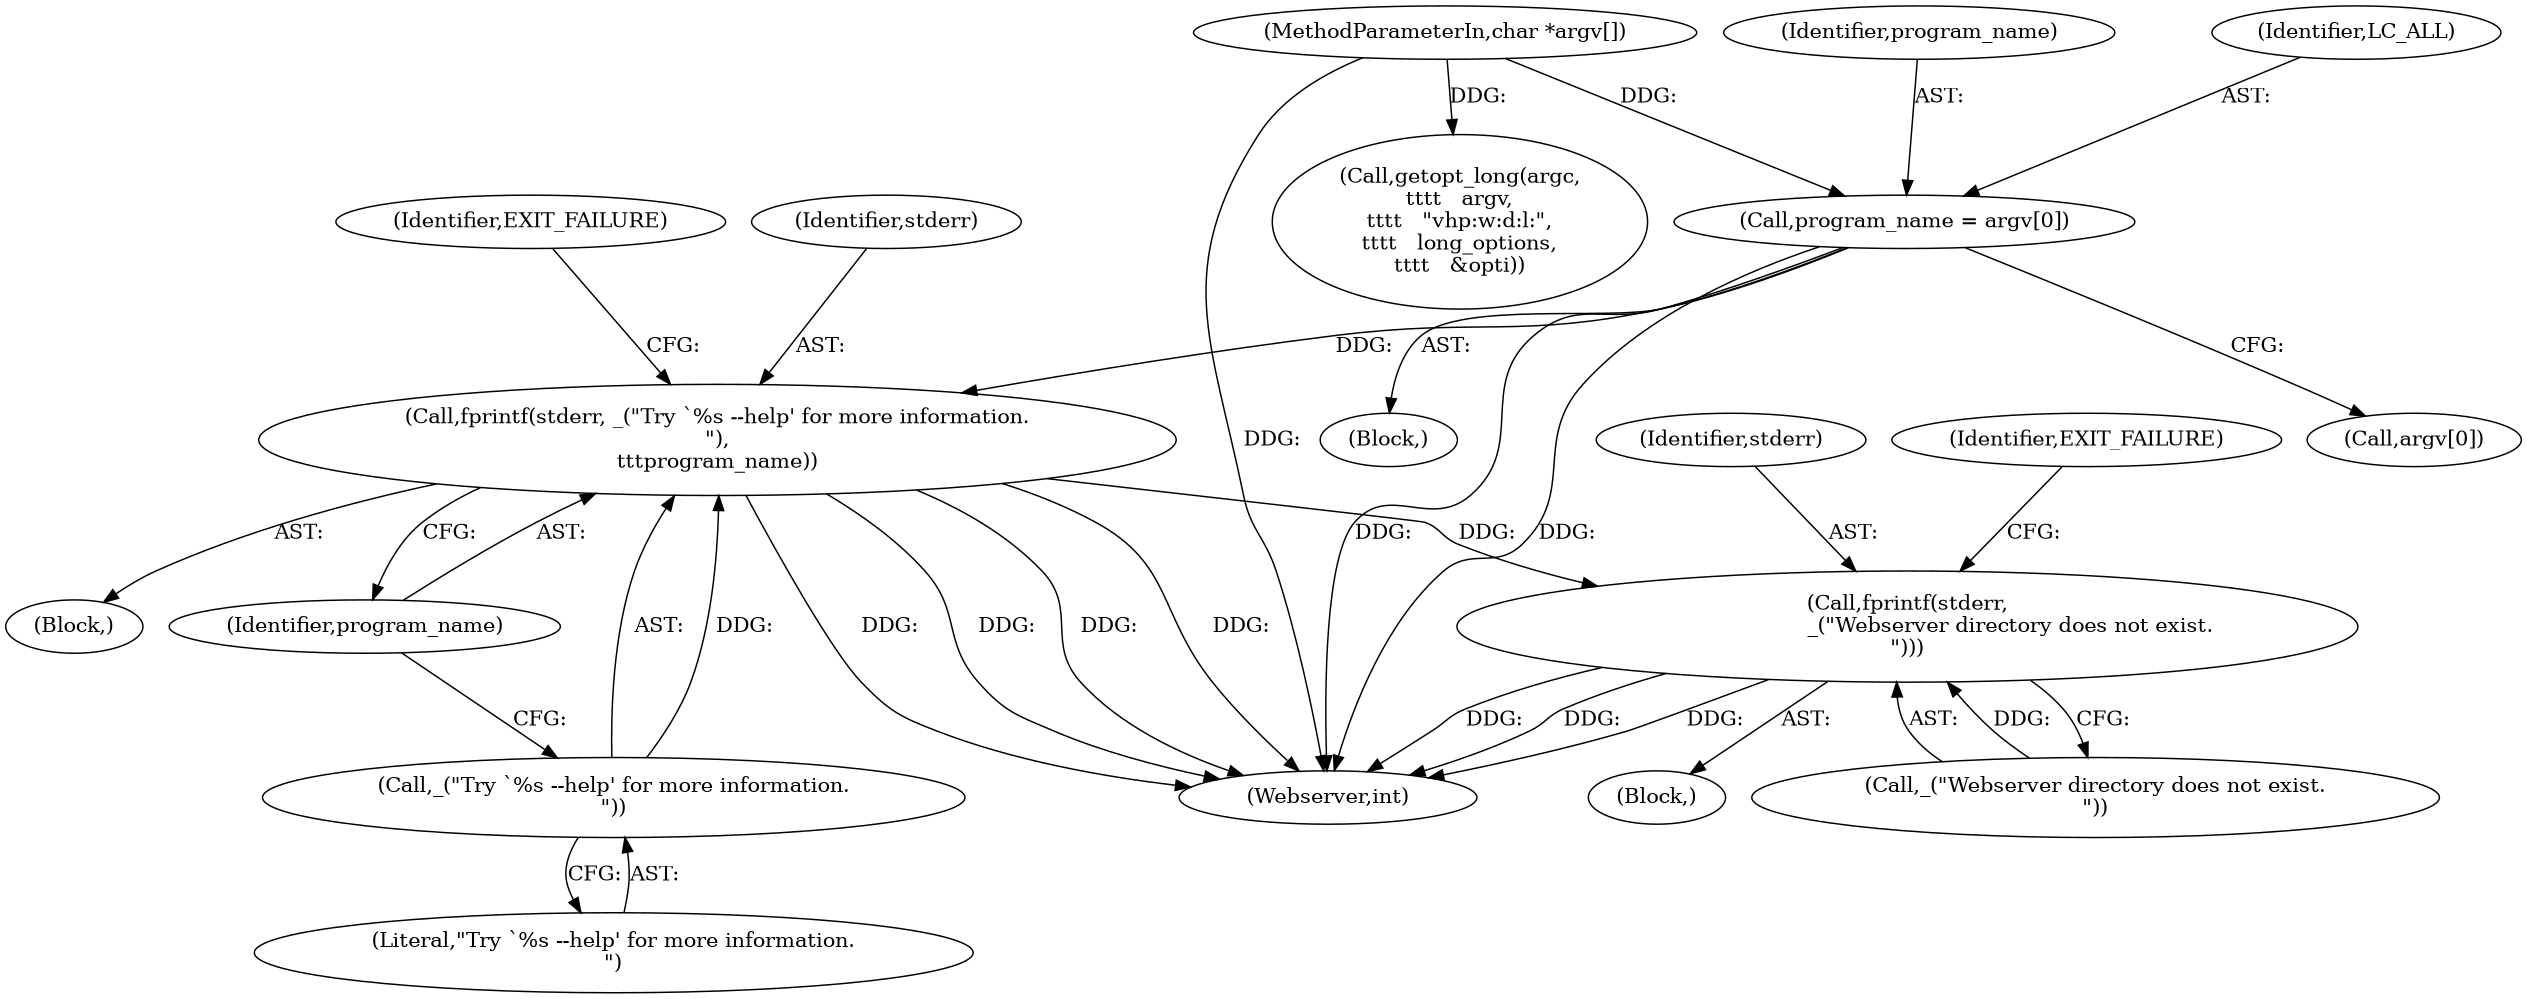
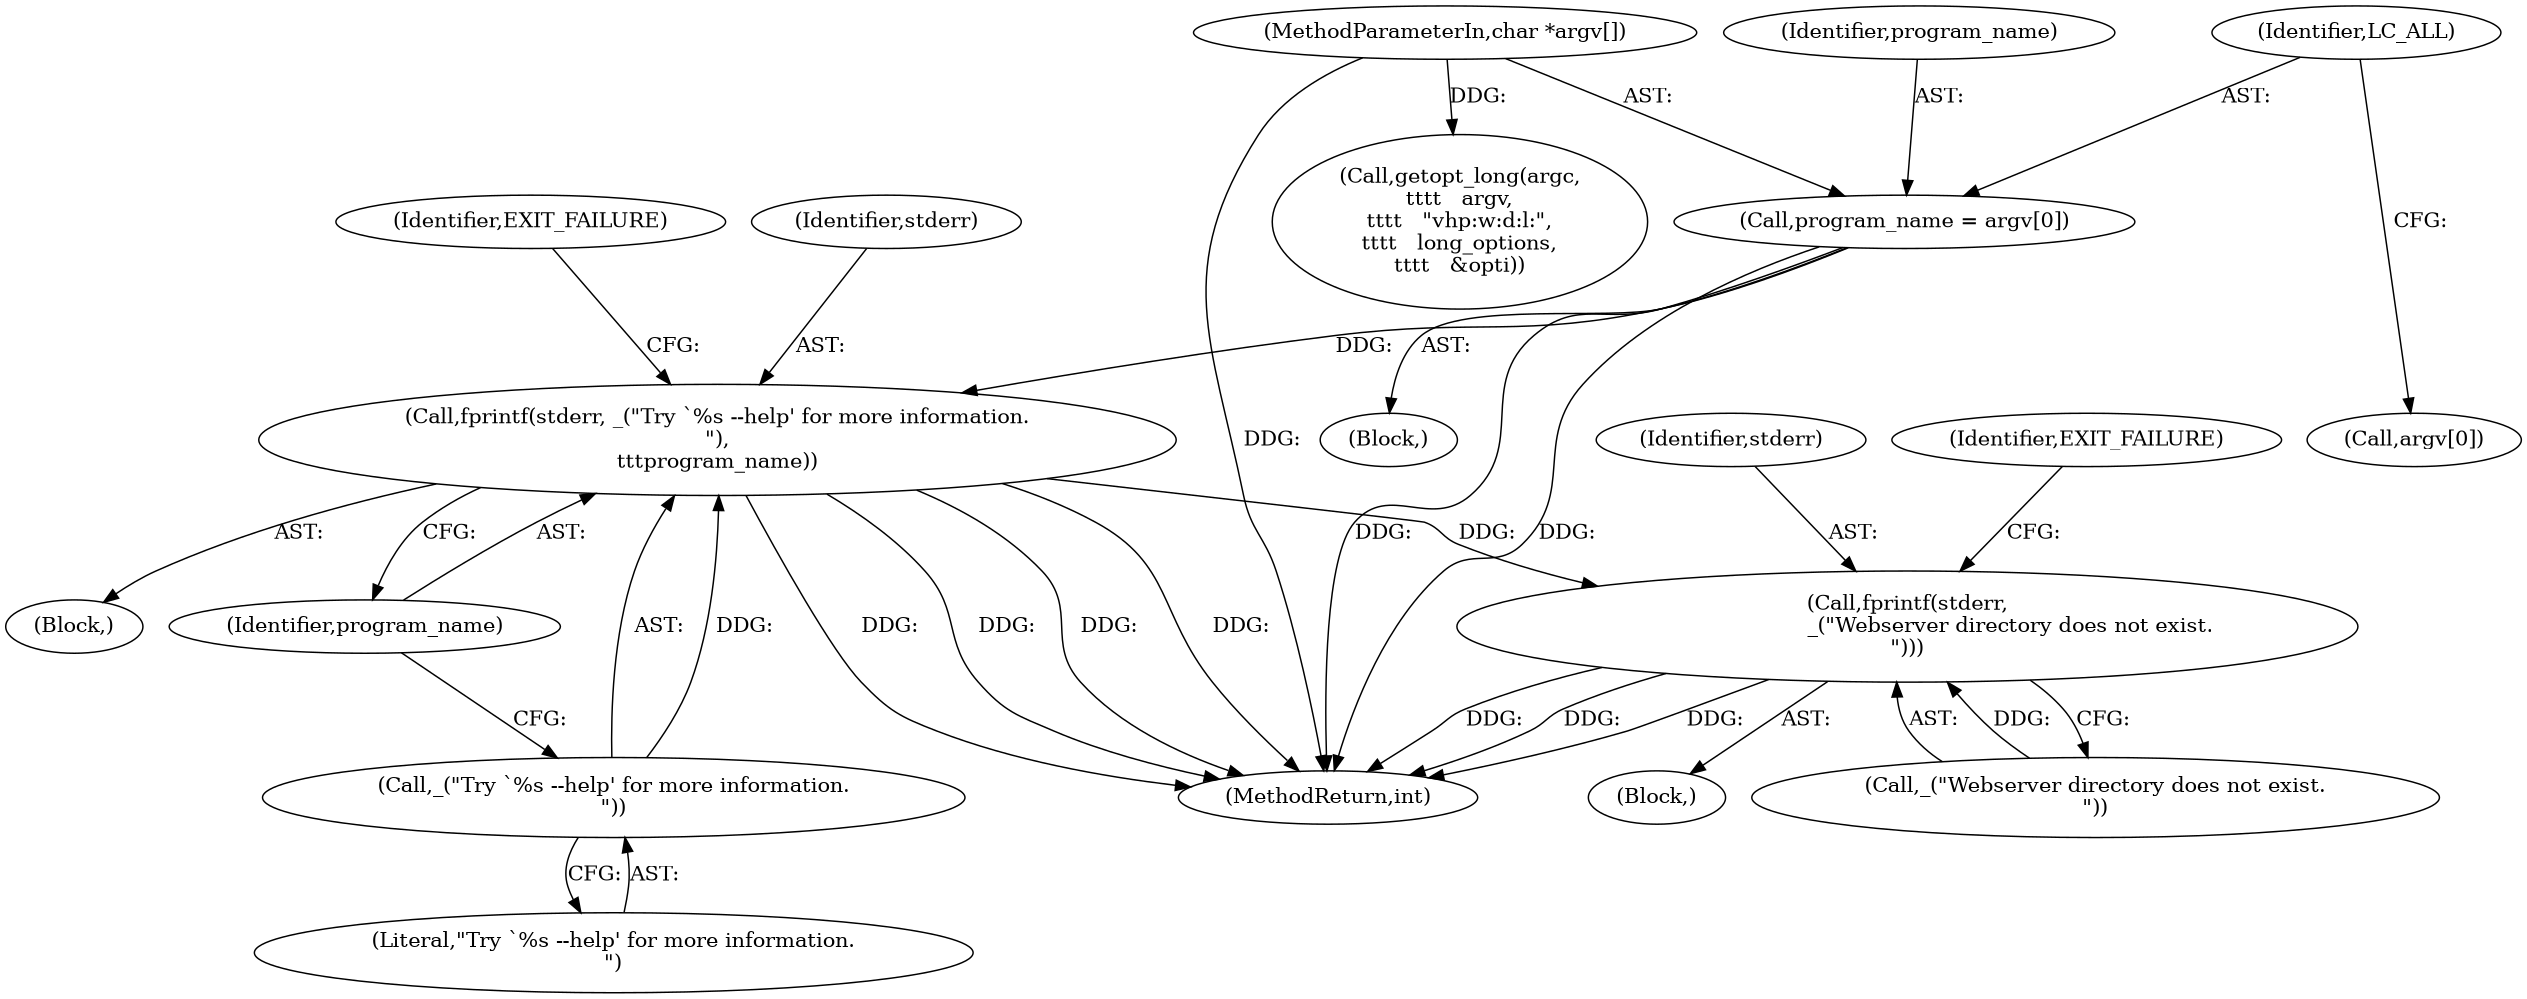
(1652, 97) -> (1652, 97)
(2159, 327) -> (2384, 229)
(1328, 798) -> (1328, 798)
